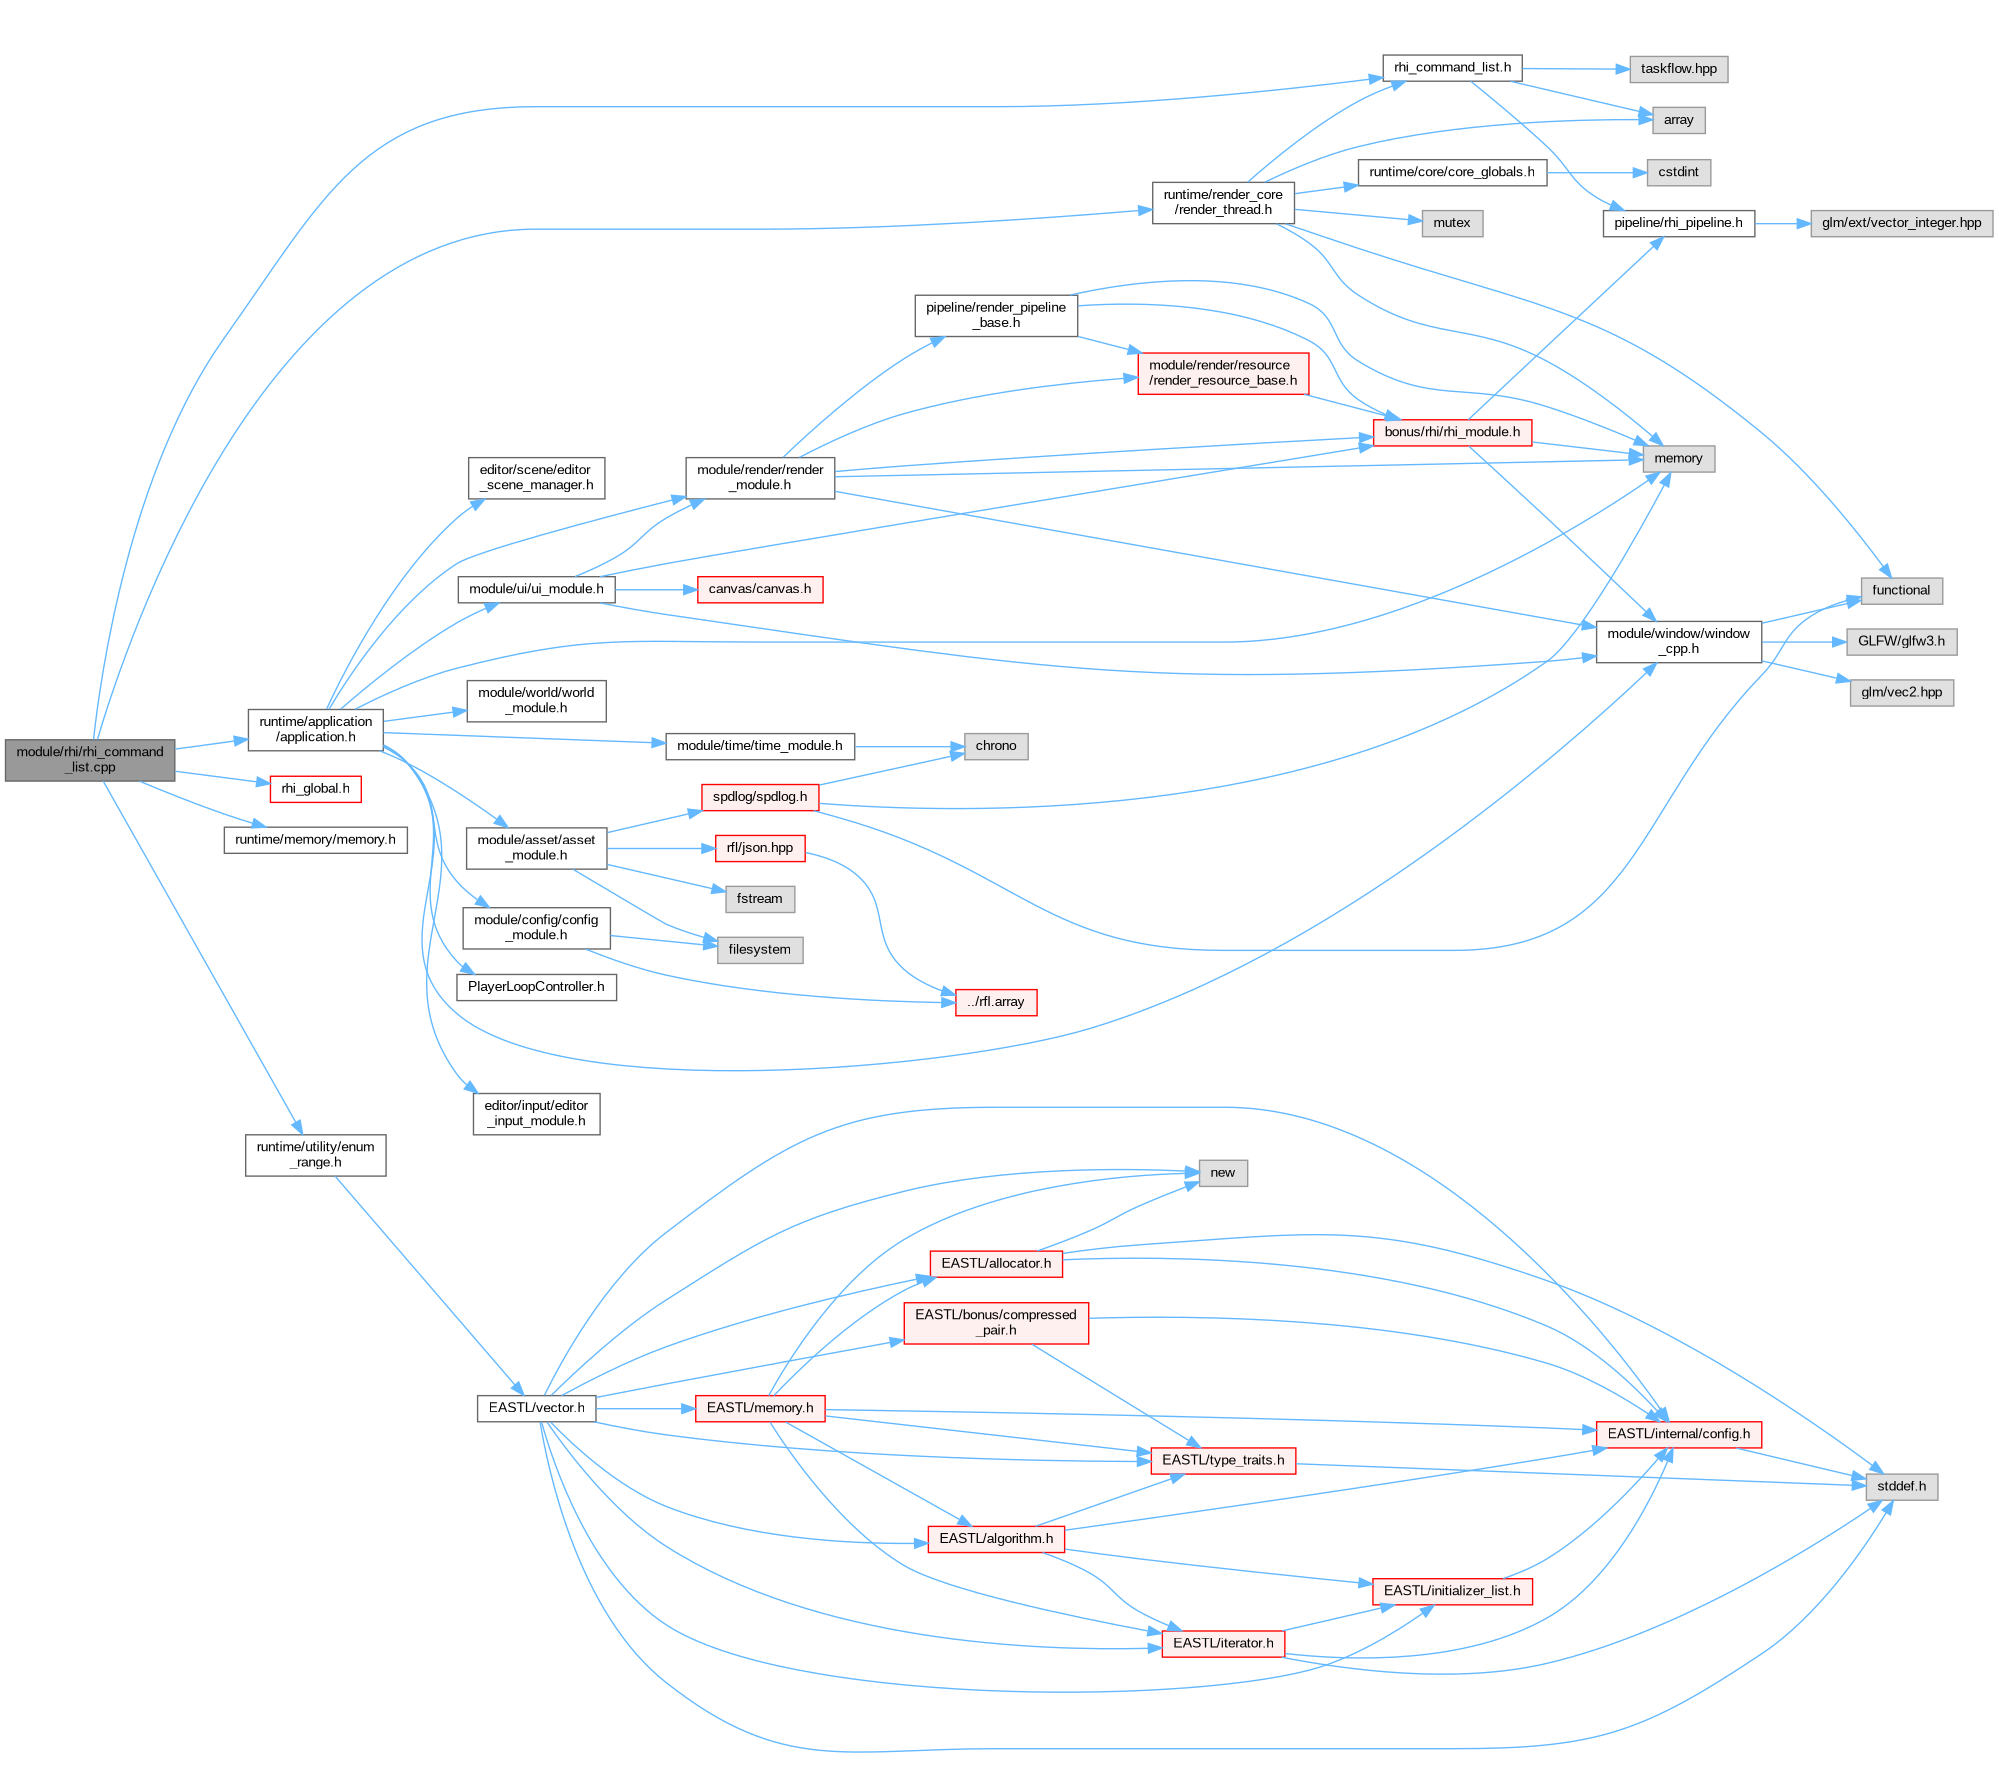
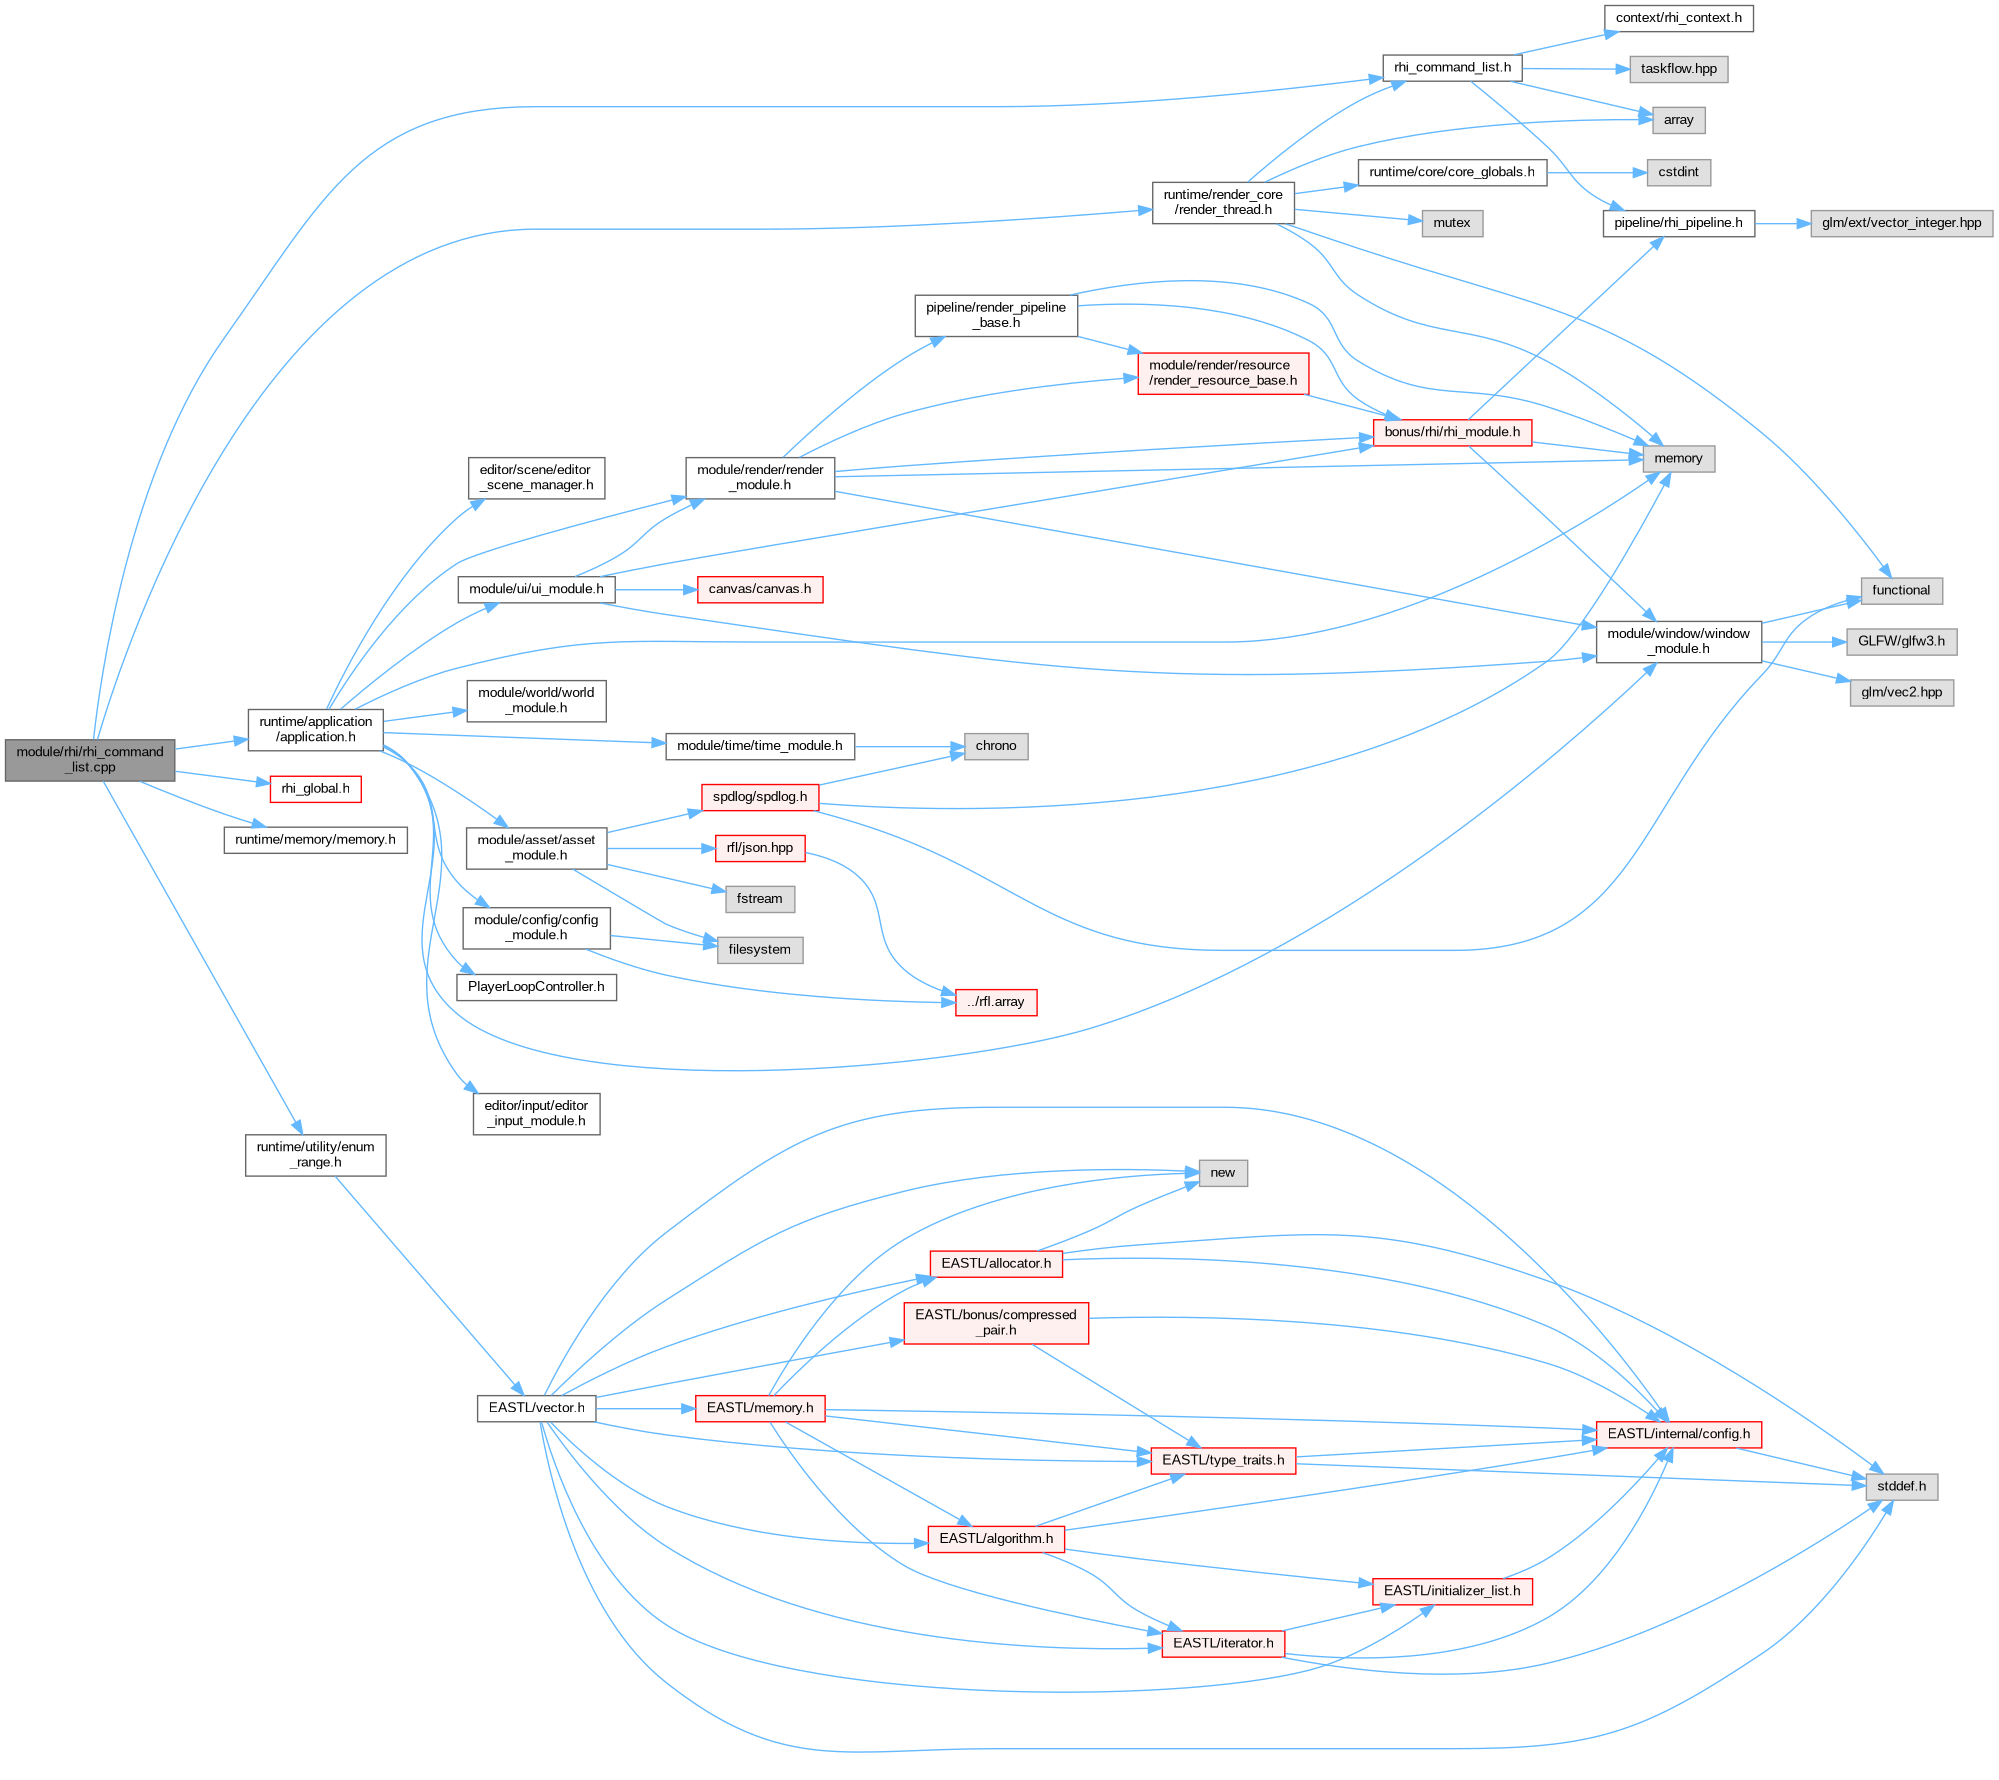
none -> (1679, 19)
(1679, 642) -> (1679, 642)
none -> (1439, 1449)
